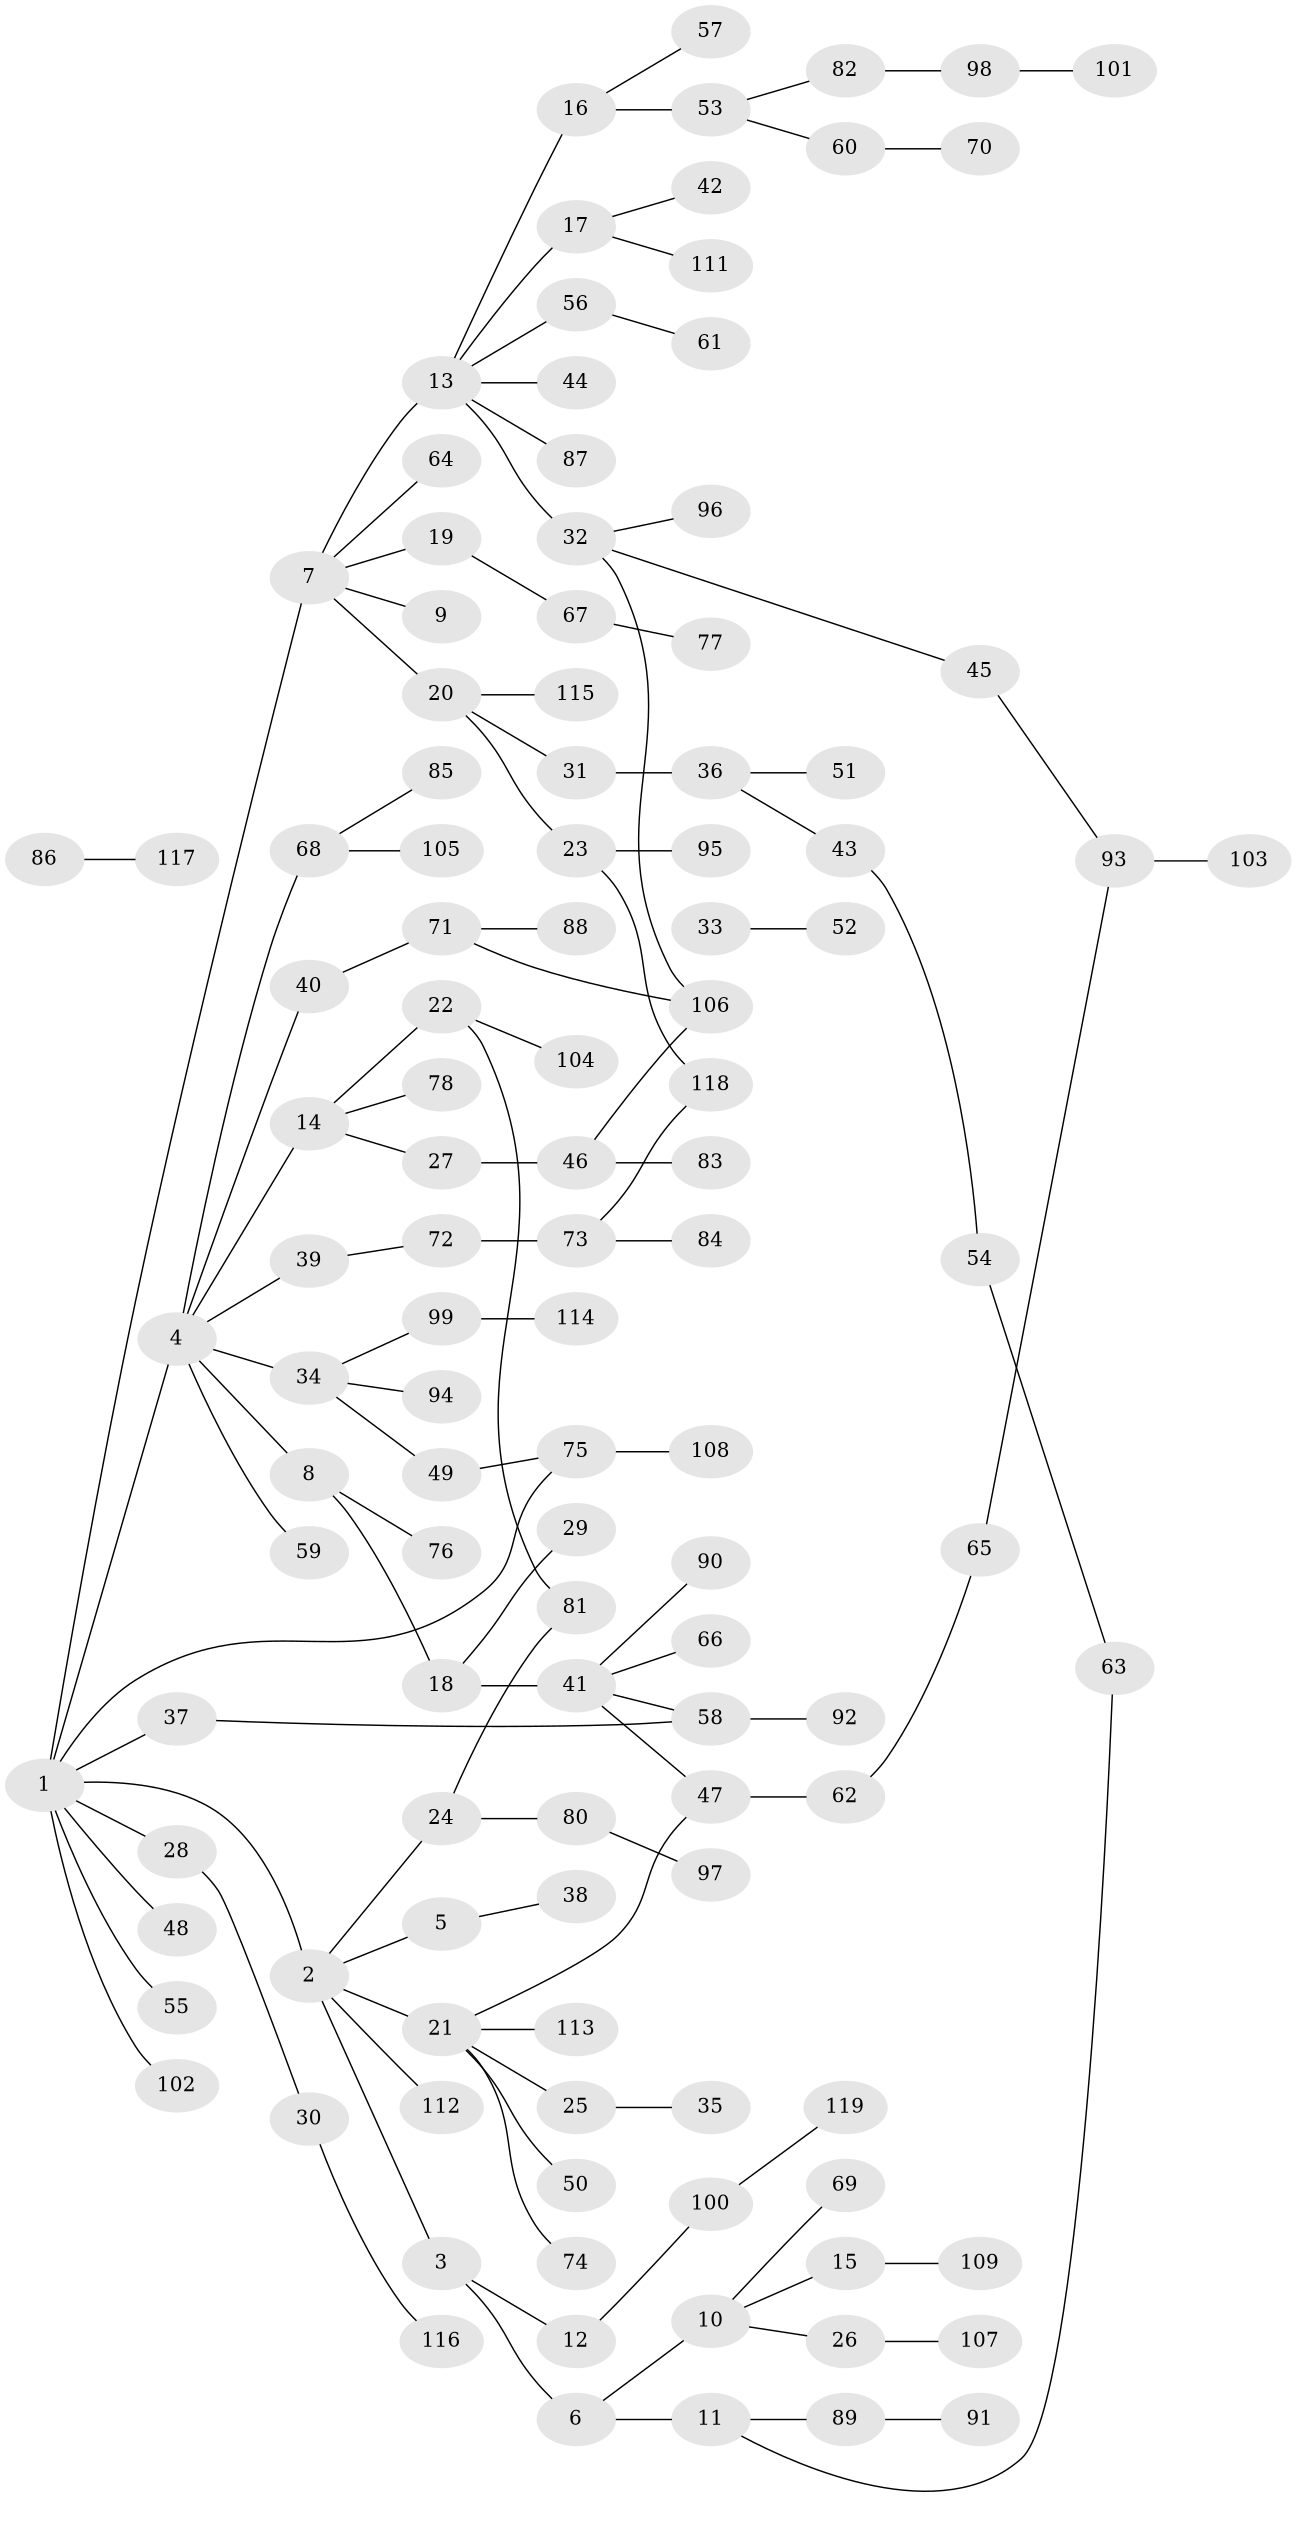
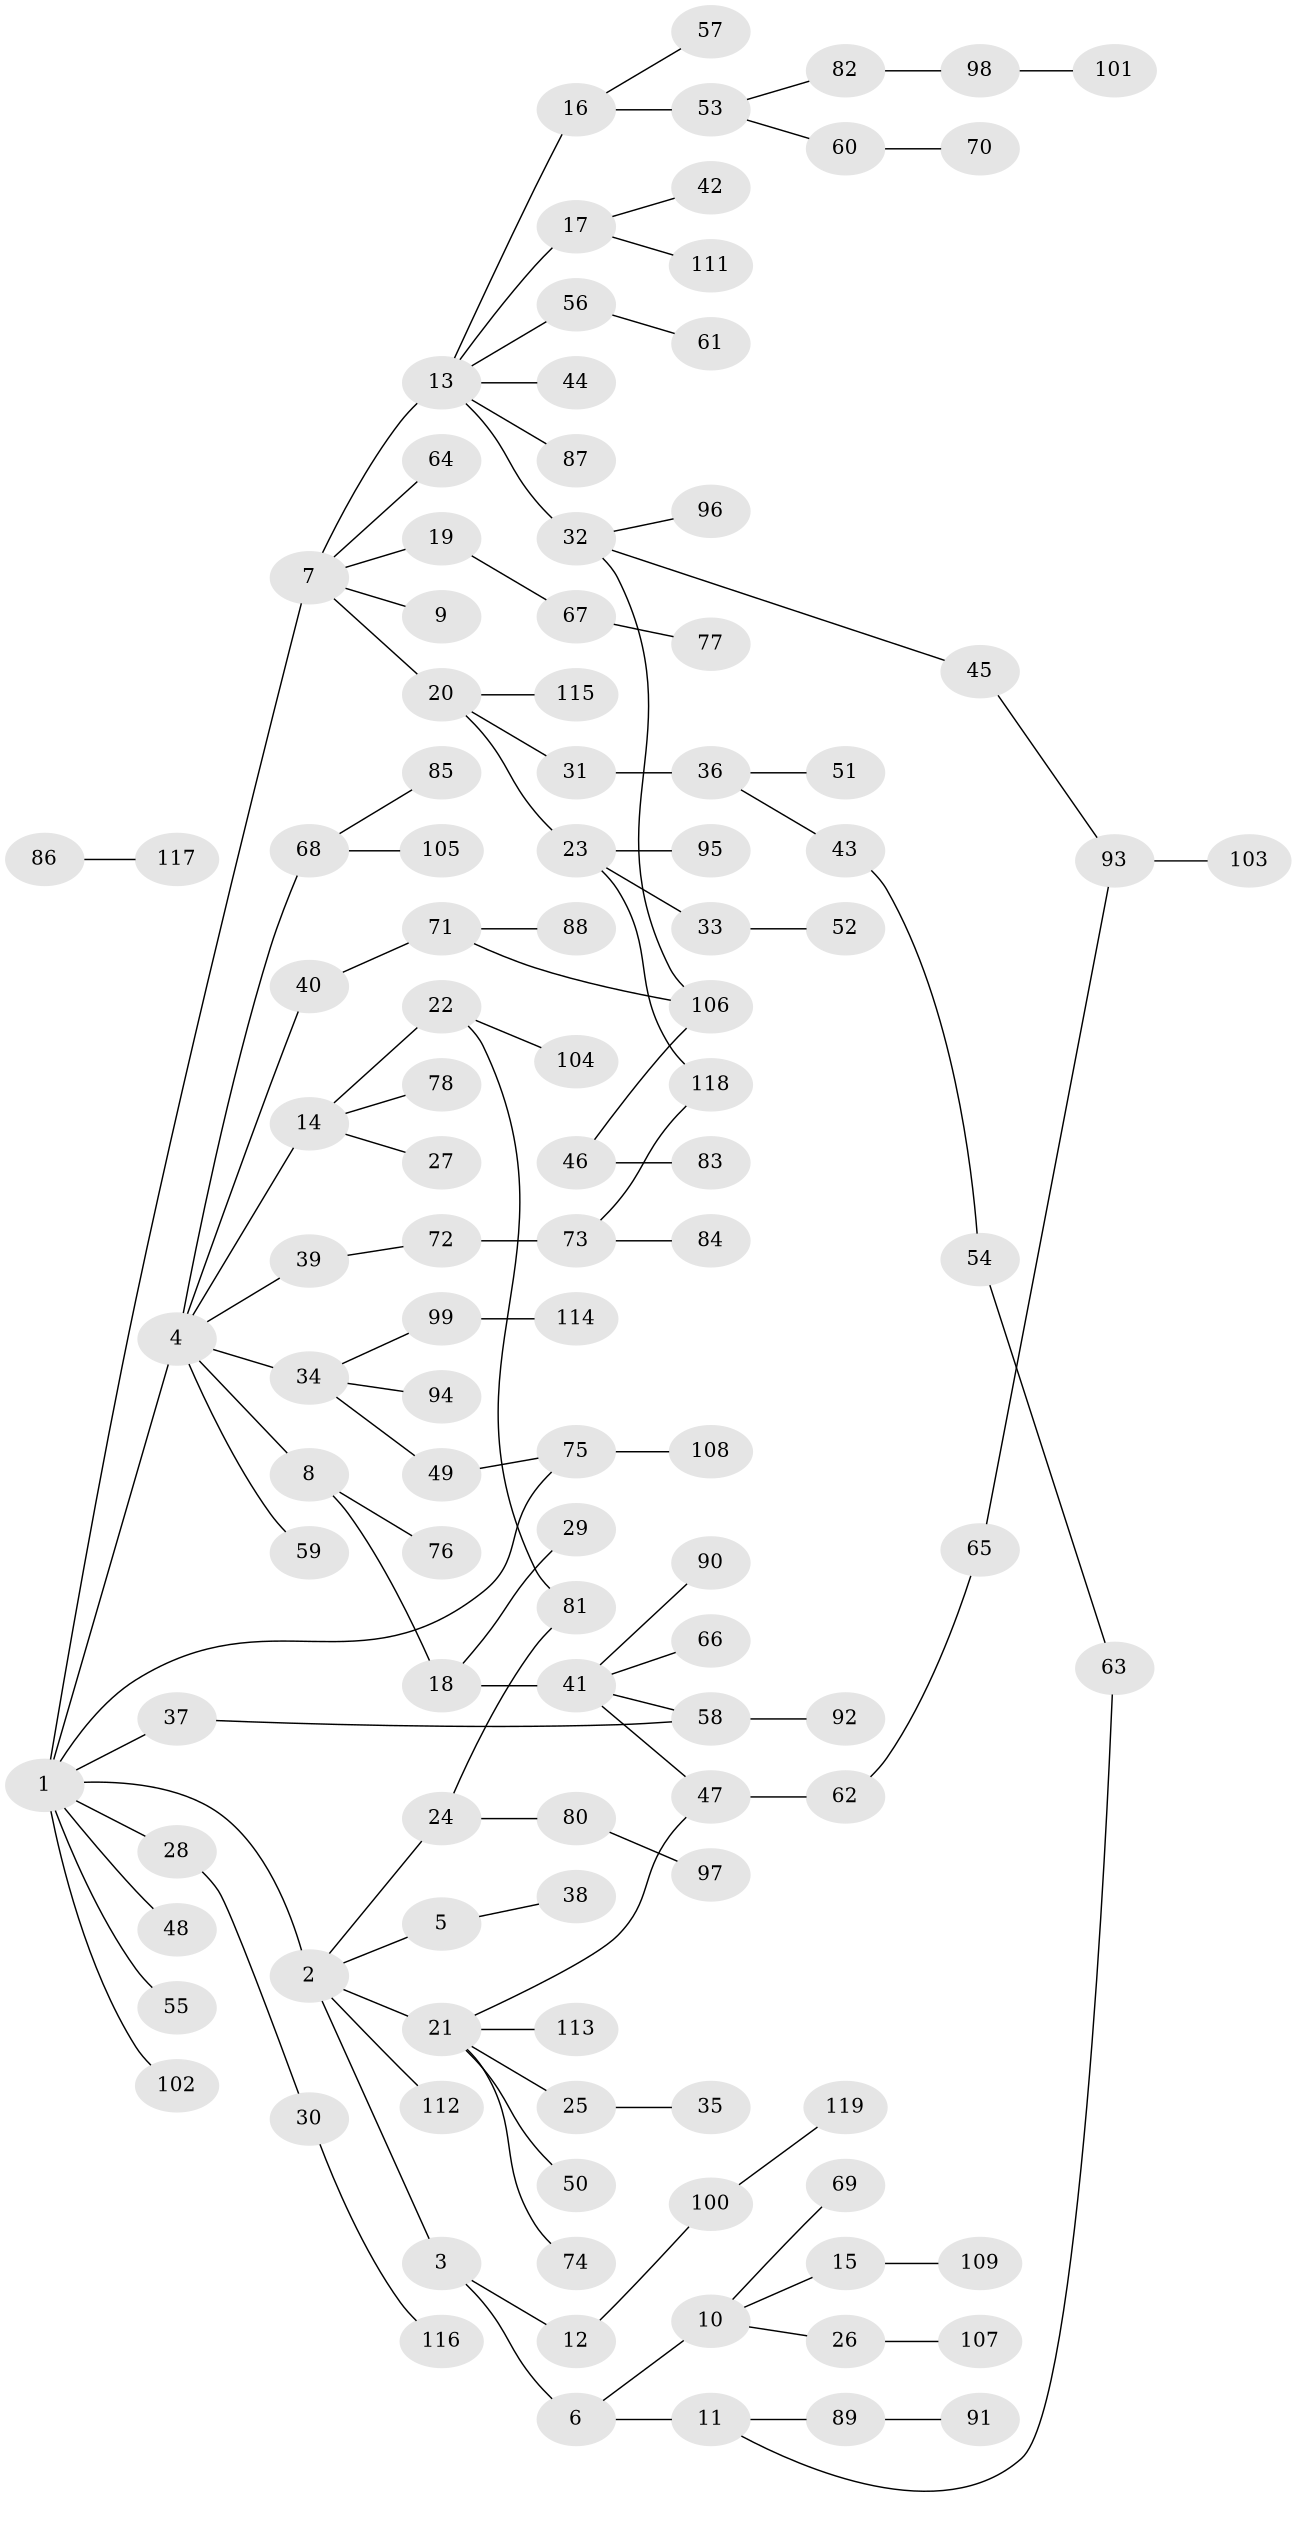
none -> (634, 884)
(506, 1163) -> none
